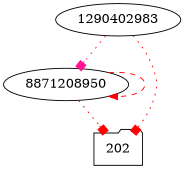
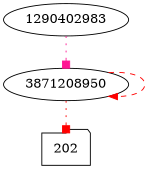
(156, 80) -> none
(66, 84) -> (66, 84)
